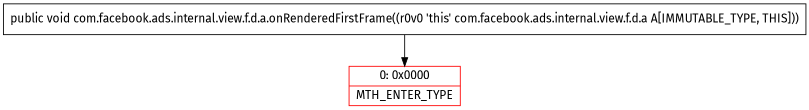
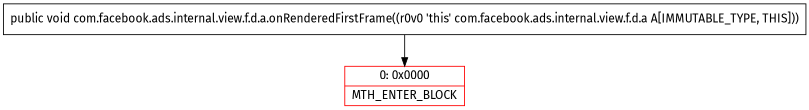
(405, 95) -> (405, 95)
